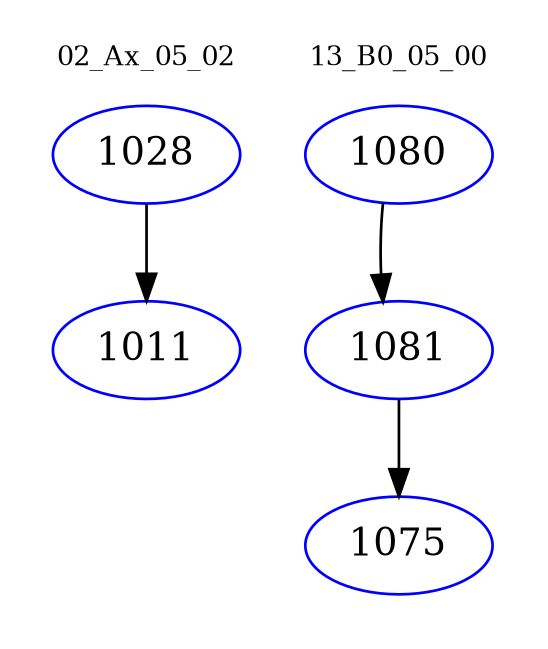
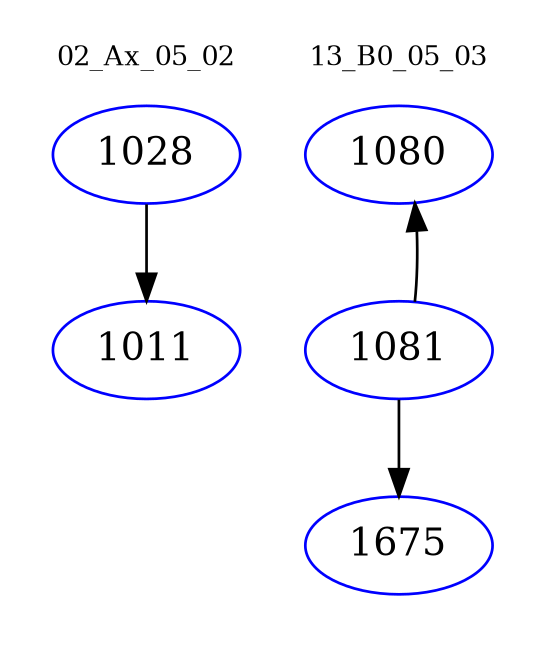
(399, 58) -> (399, 58)
(381, 239) -> (417, 266)
(399, 545) -> (399, 545)
